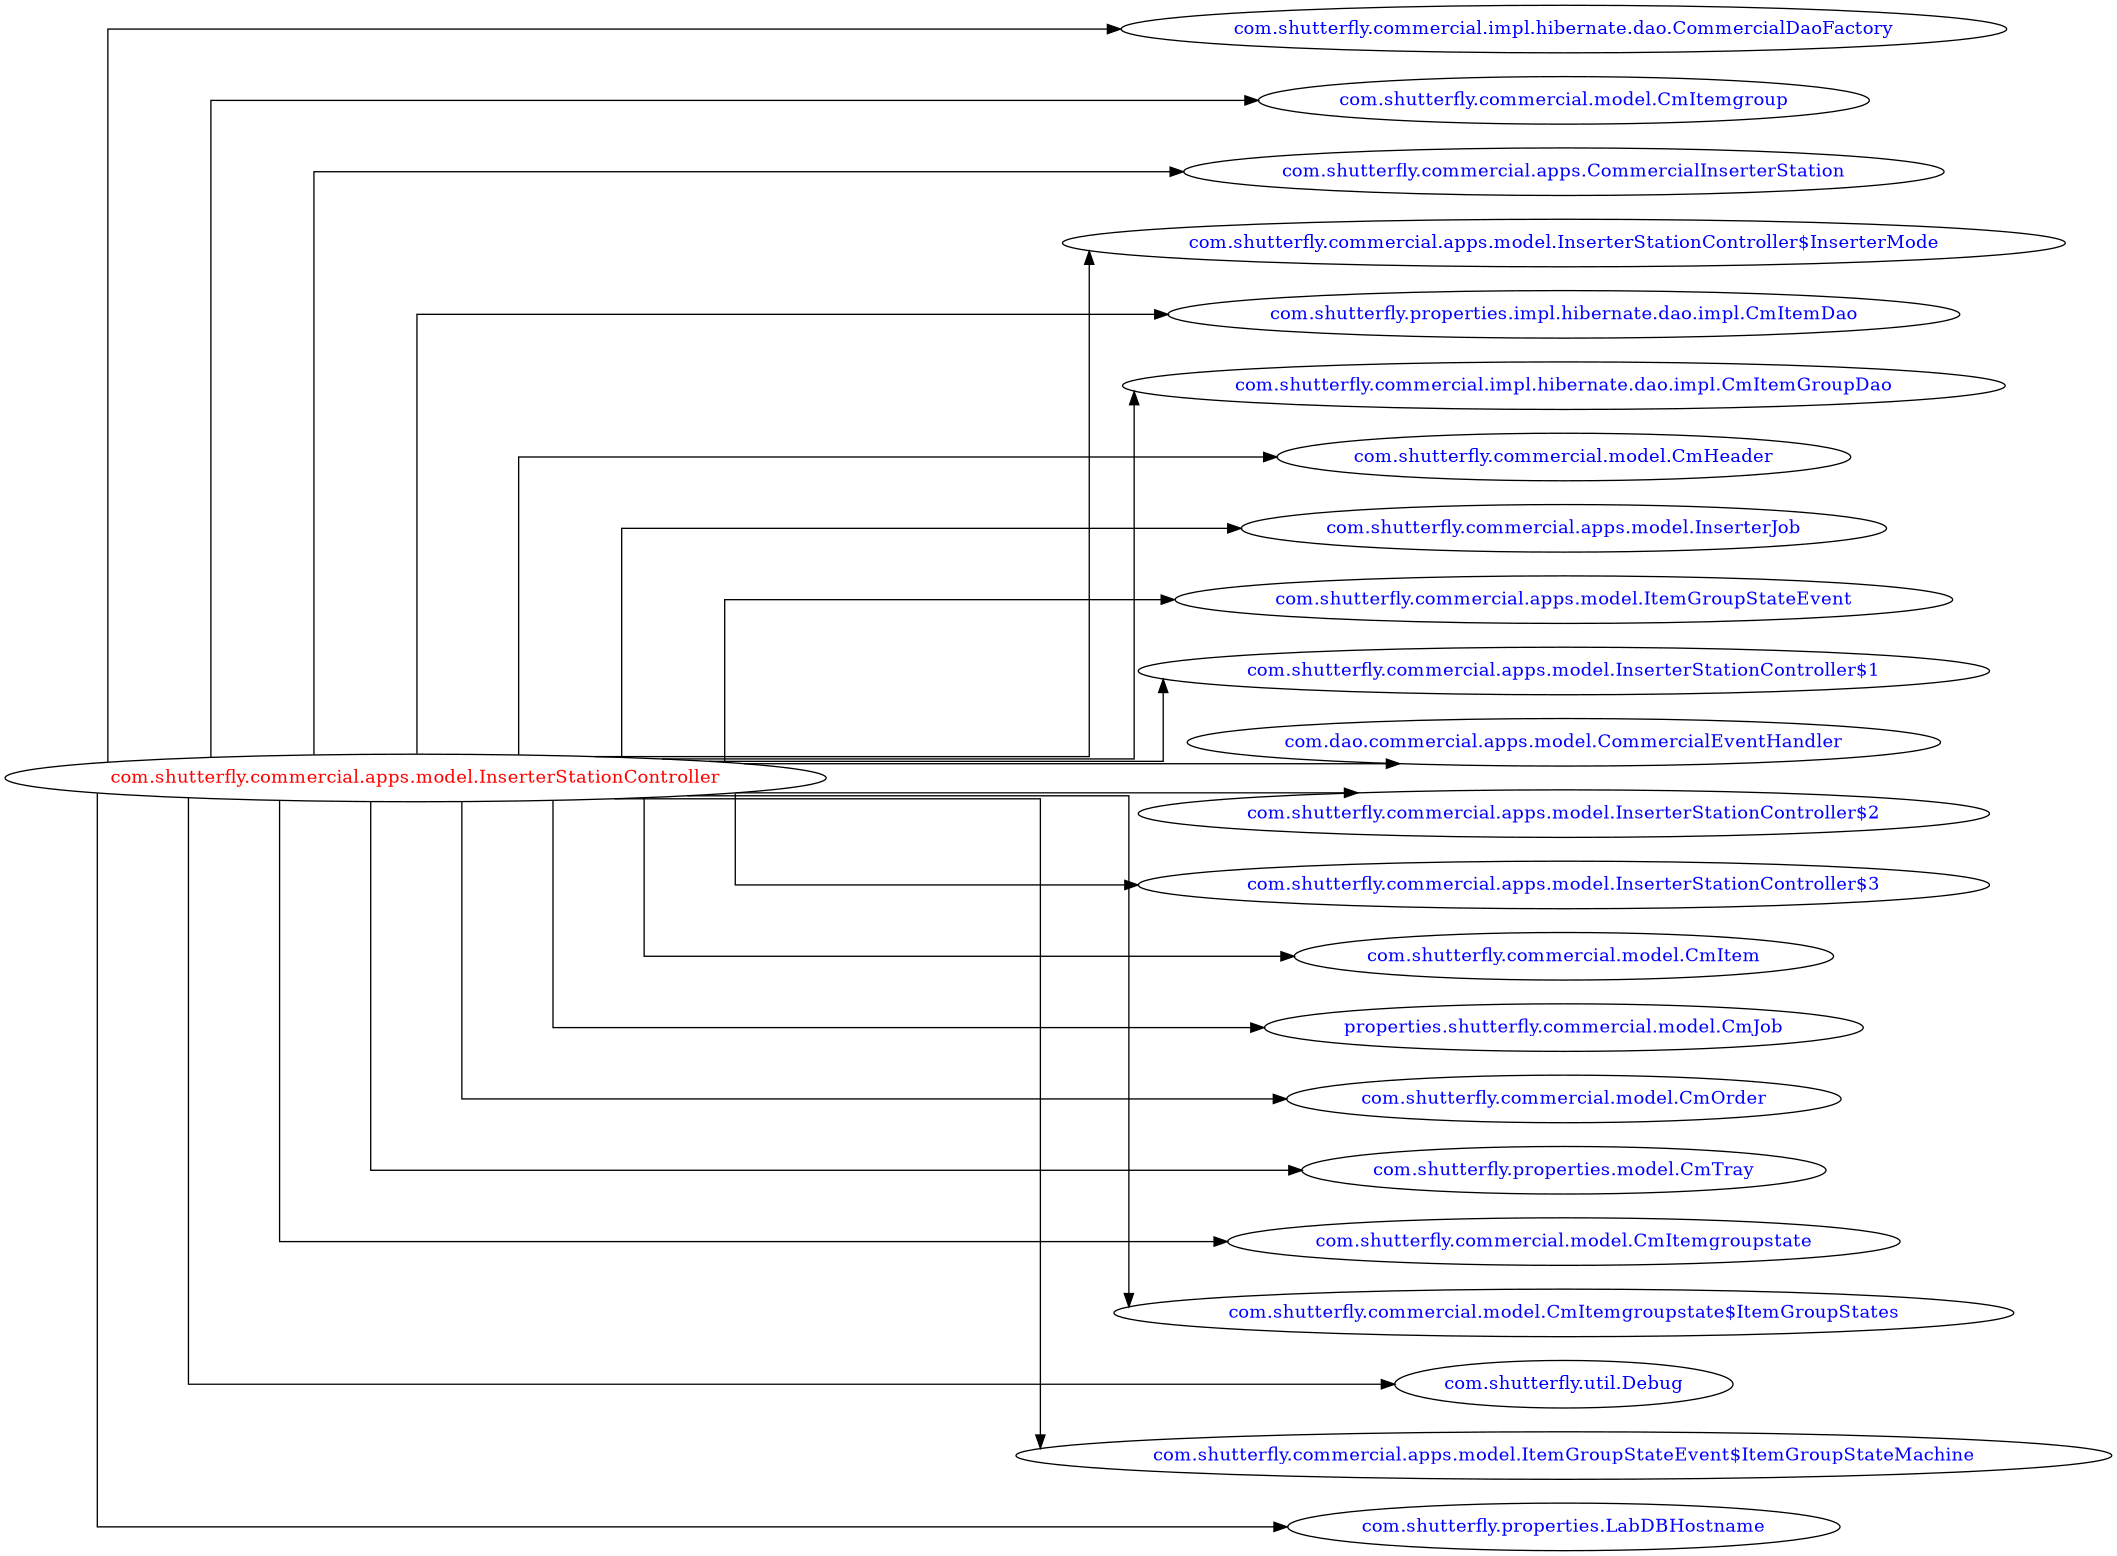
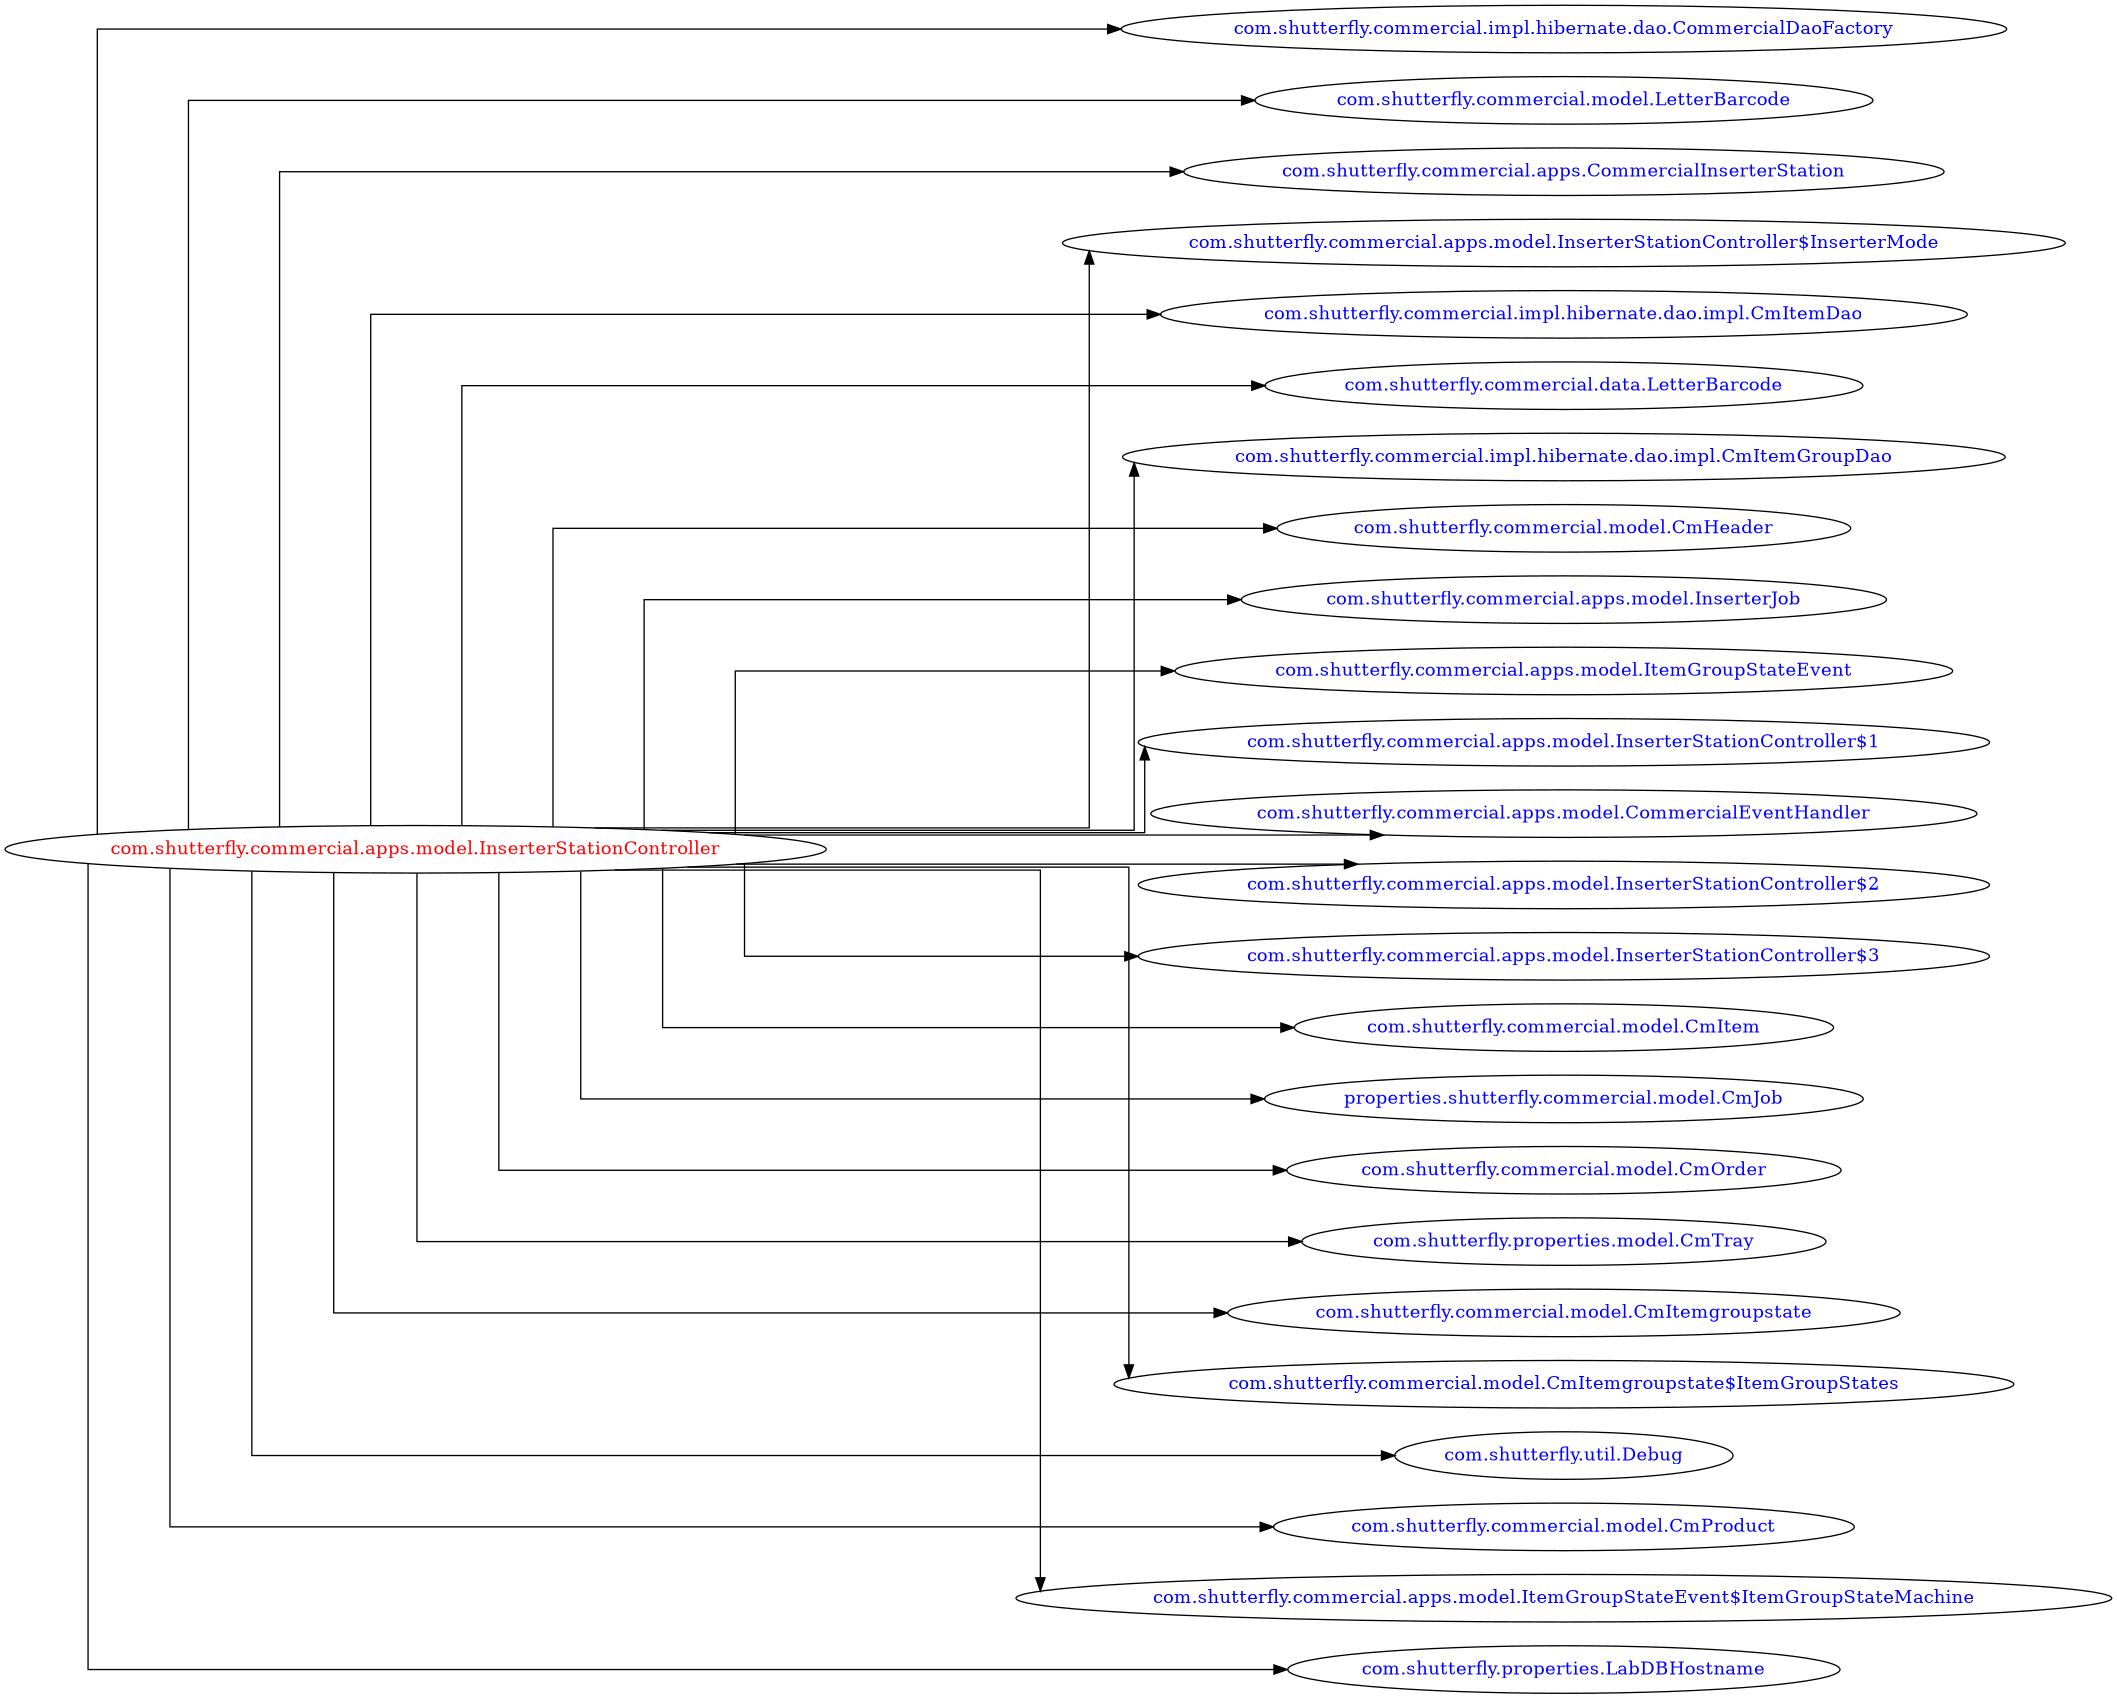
(1564, 100) -> (1564, 100)
(1564, 314) -> (1564, 314)
none -> (1564, 386)
(1564, 742) -> (1564, 814)
none -> (1564, 1527)
